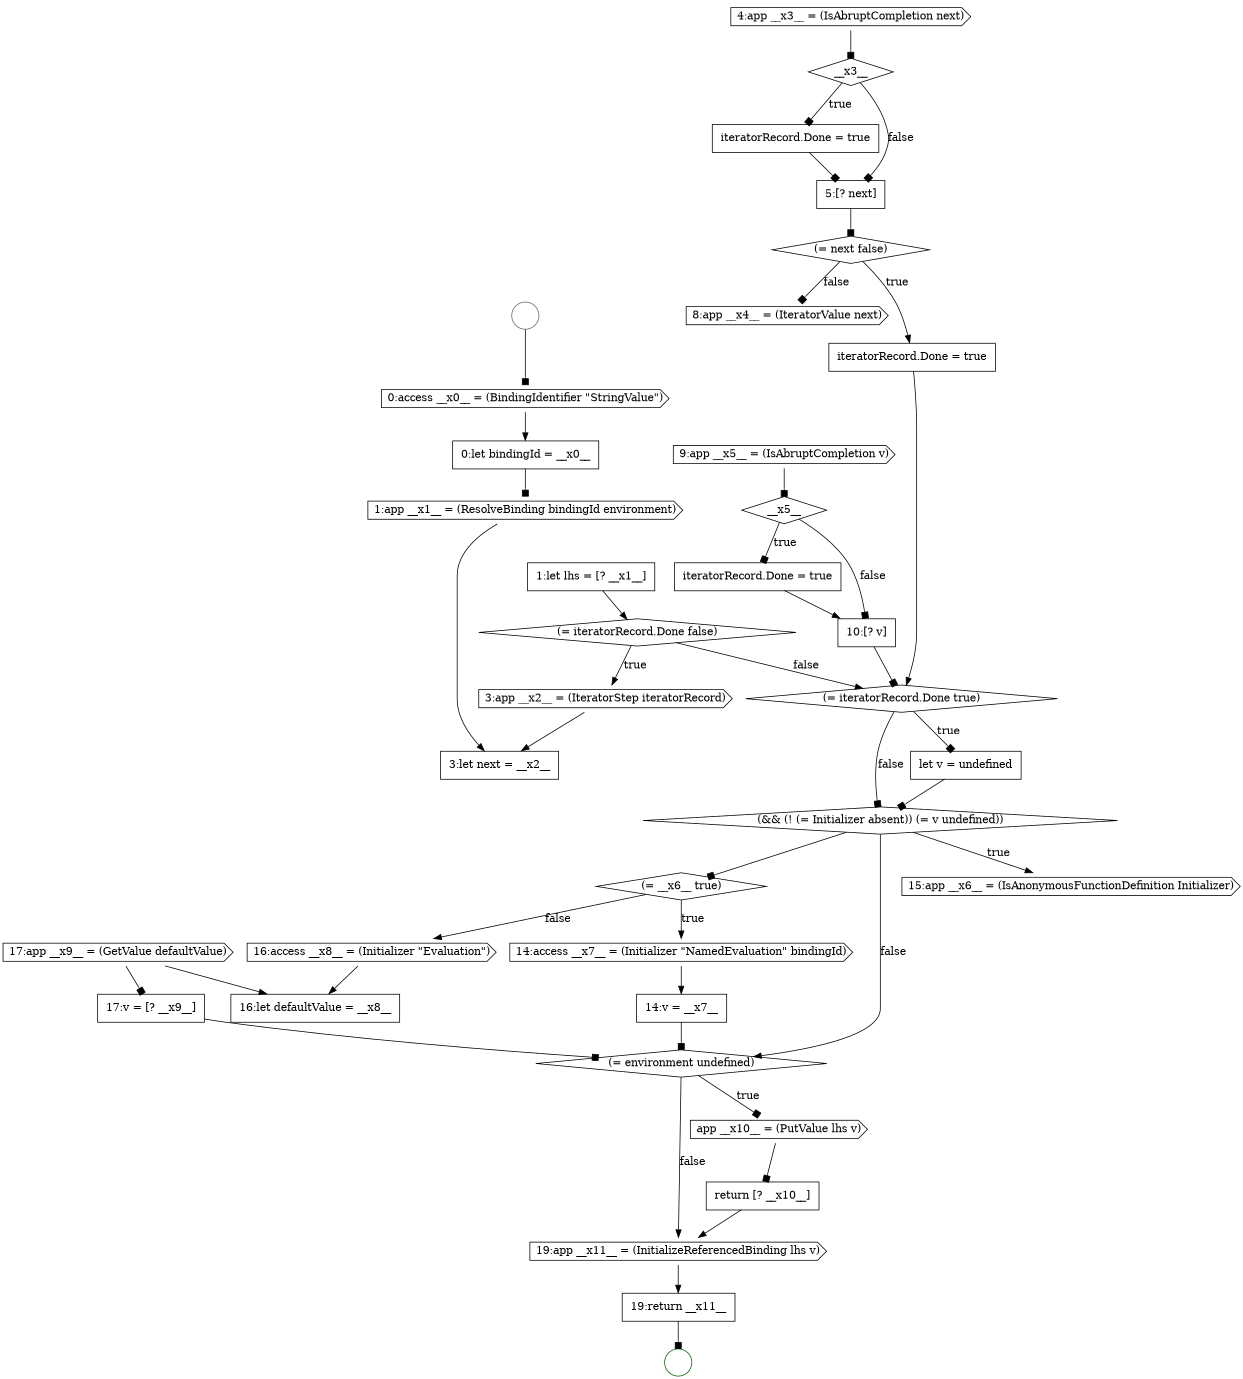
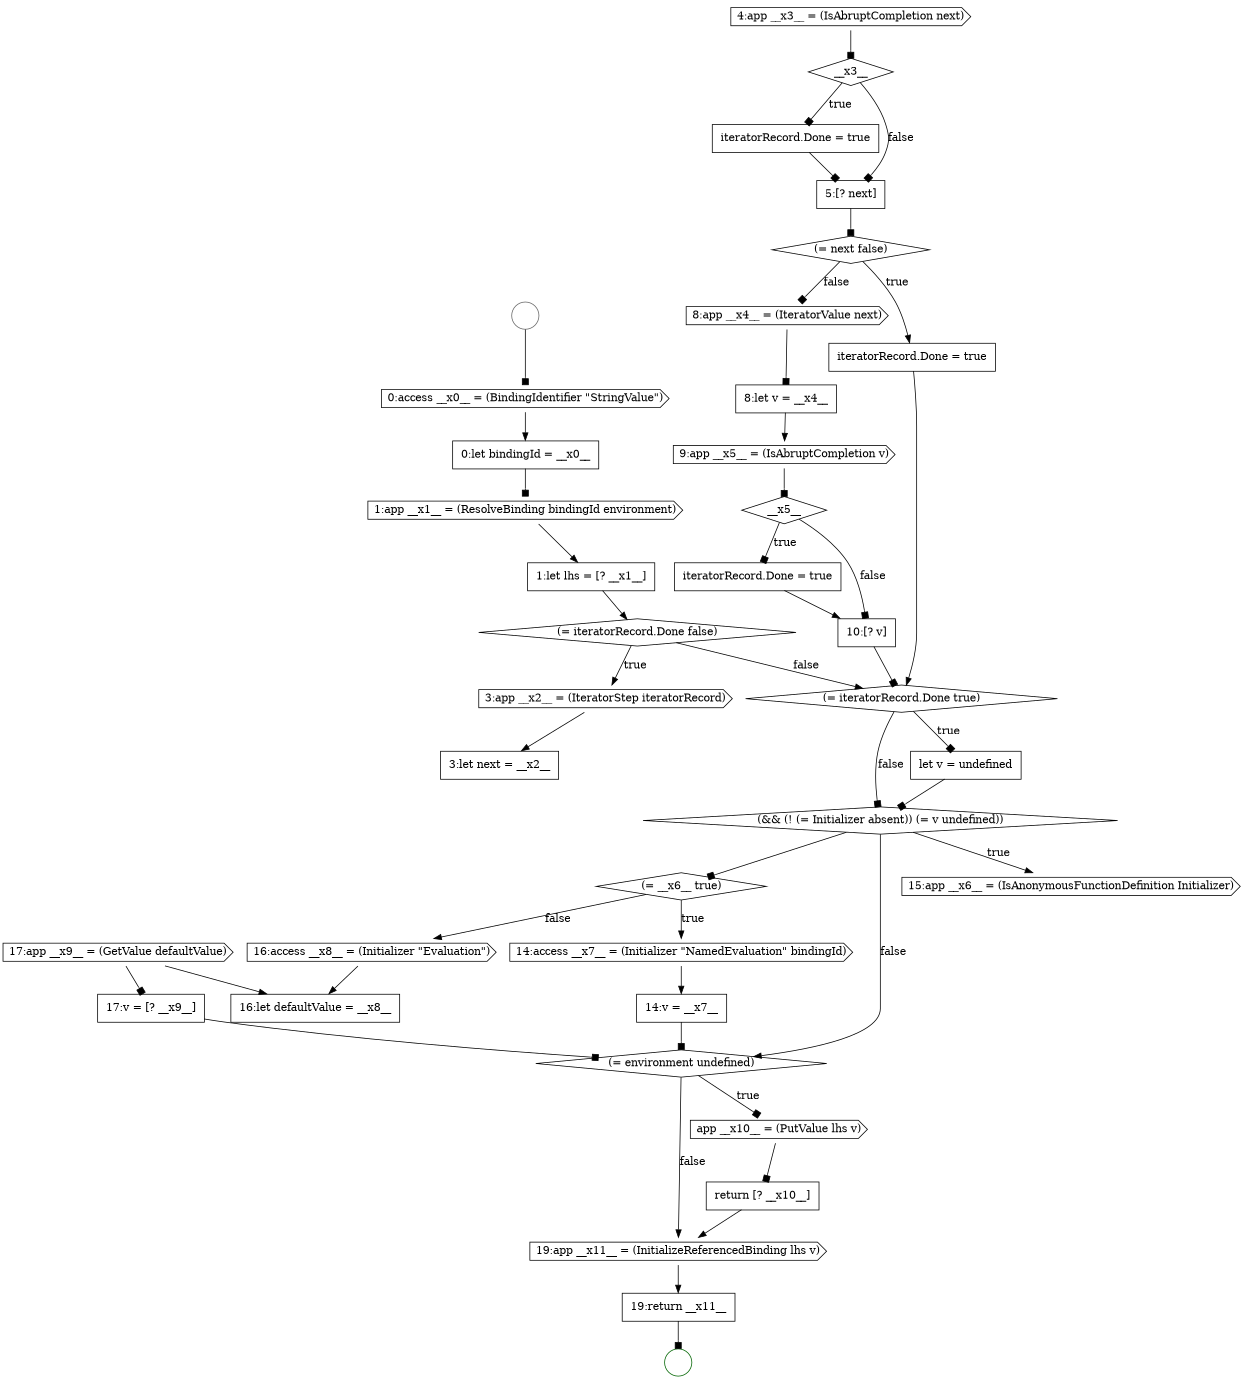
none -> (786, 399)
(457, 629) -> (555, 540)
